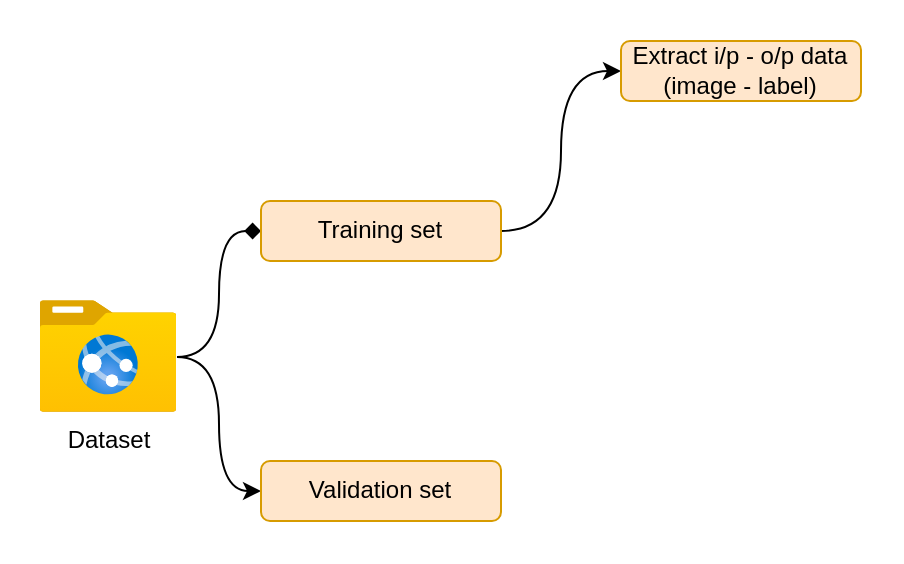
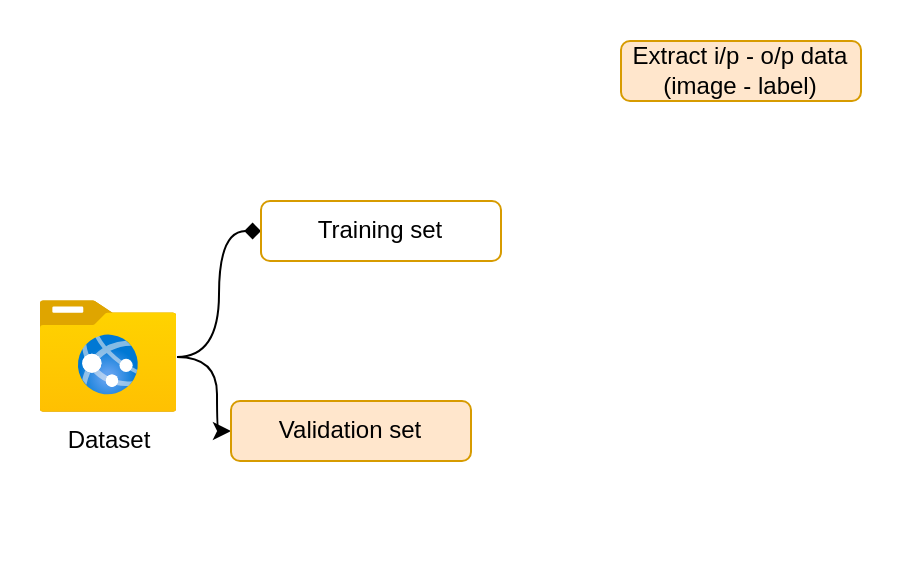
(561, 156) -> none
(381, 231) -> (381, 231)
(381, 491) -> (351, 431)
